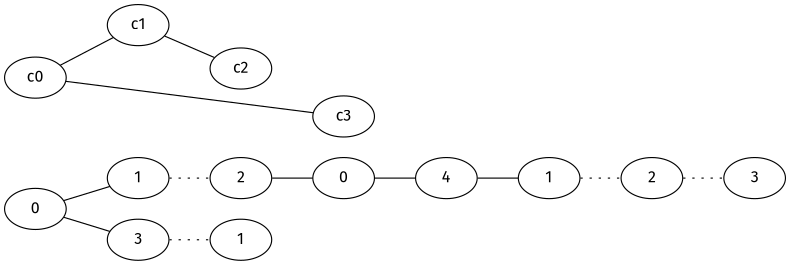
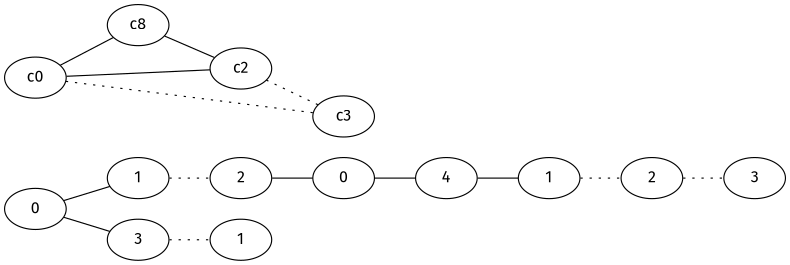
(138, 25) -> (138, 25)
none -> (138, 73)
none -> (292, 92)
(190, 97) -> (190, 97)
